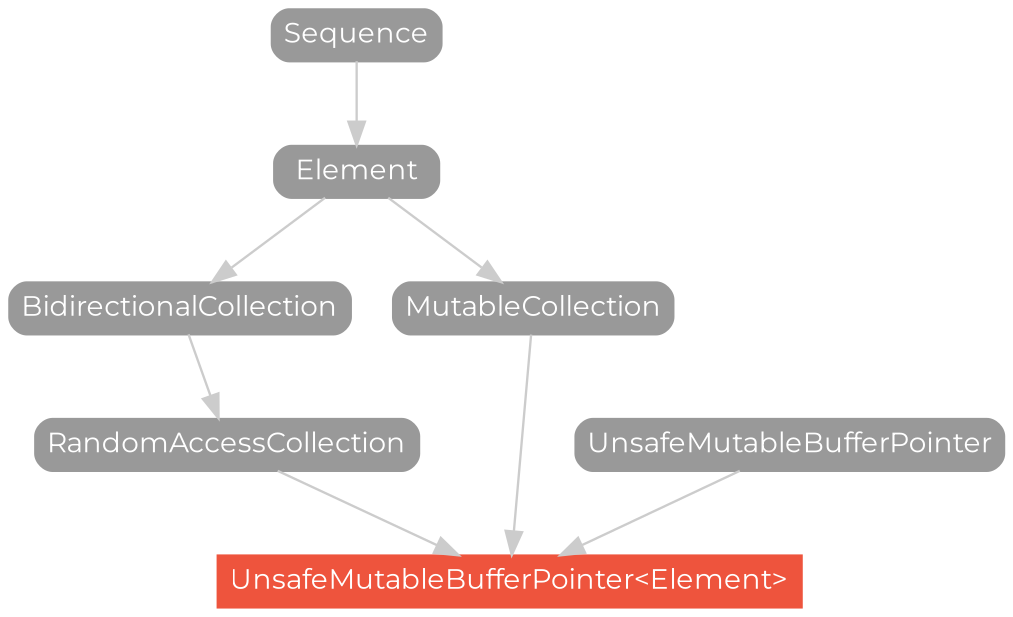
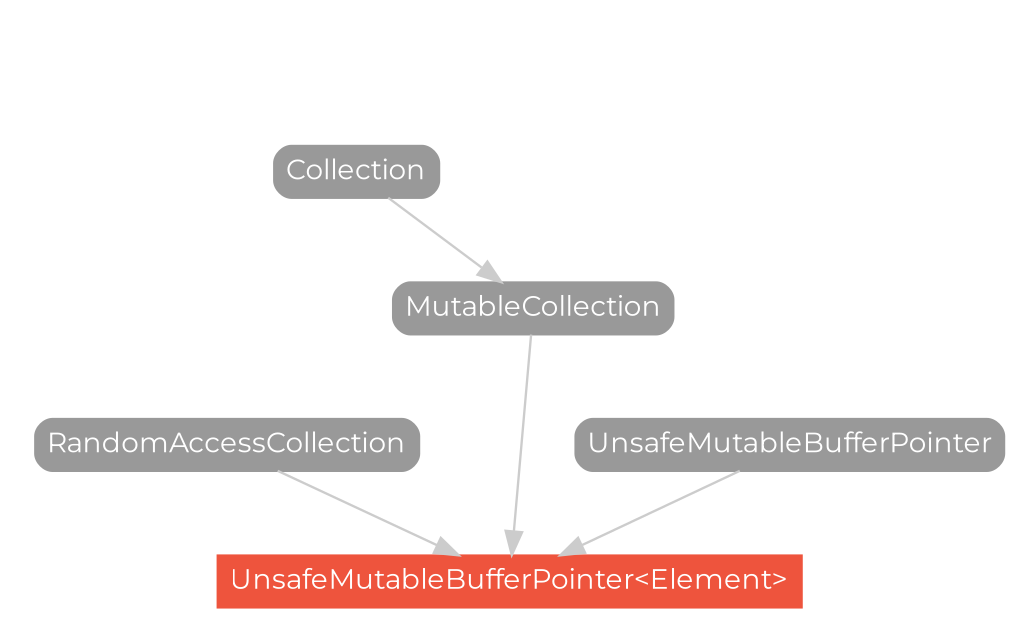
(357, 35) -> none
(357, 172) -> (357, 172)
(180, 308) -> none
